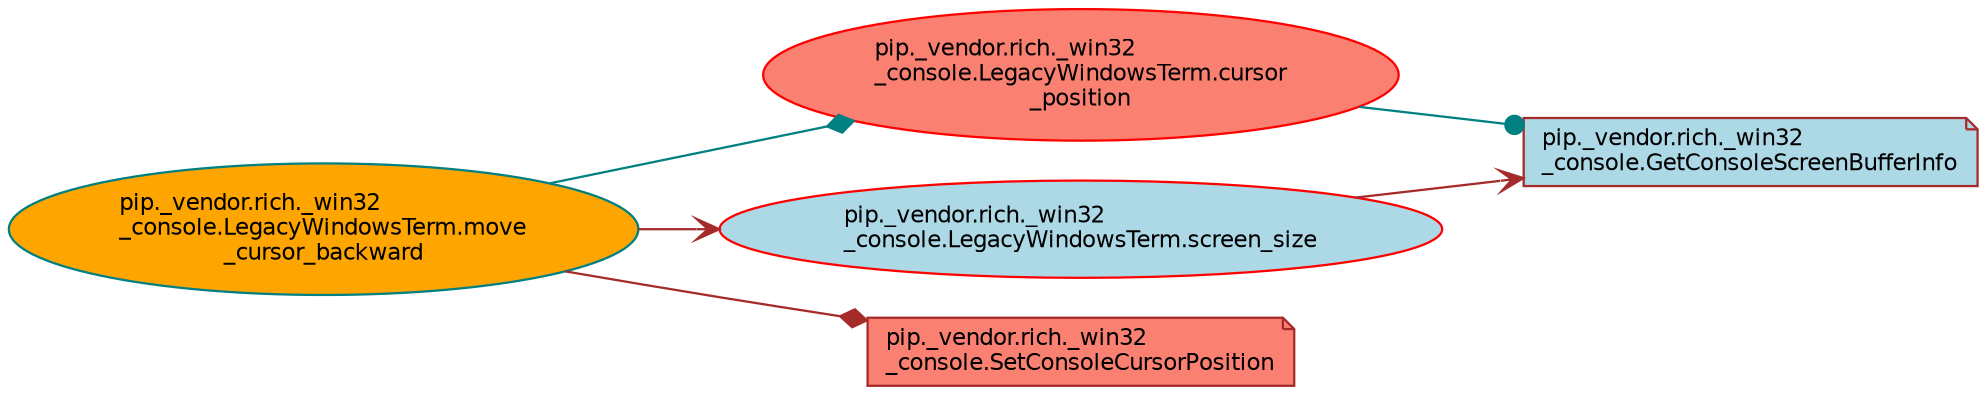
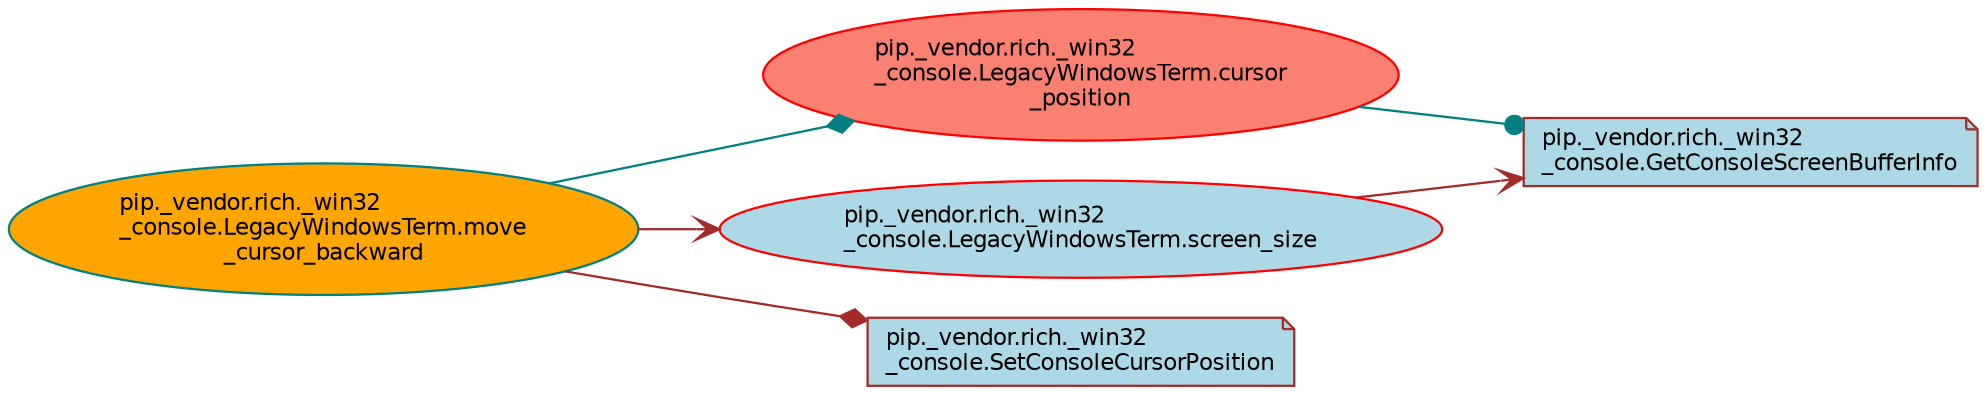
(1081, 352) -> (1081, 352)
